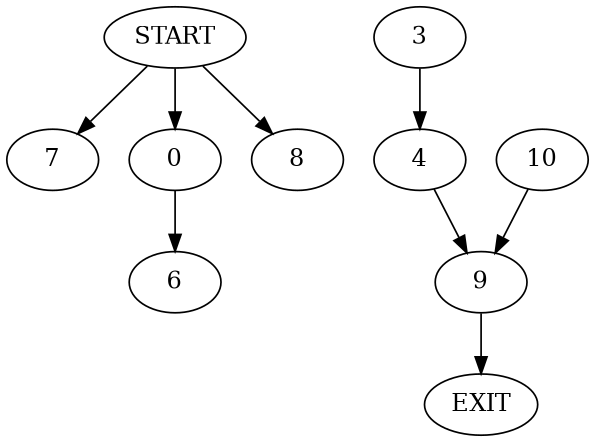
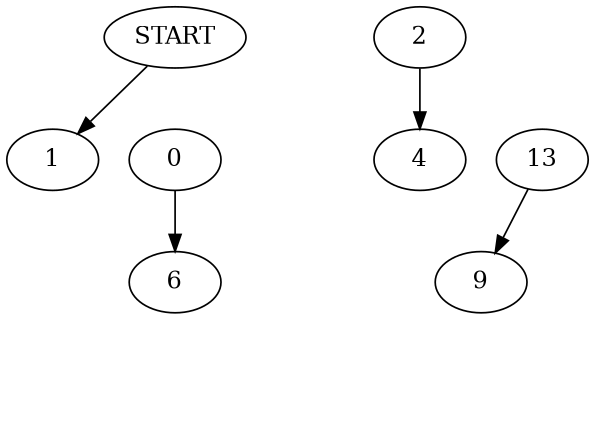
(420, 37) -> (420, 37)
(175, 90) -> none
(53, 160) -> (53, 160)
(298, 160) -> none
(542, 160) -> (542, 160)
(447, 213) -> none
(481, 405) -> none
